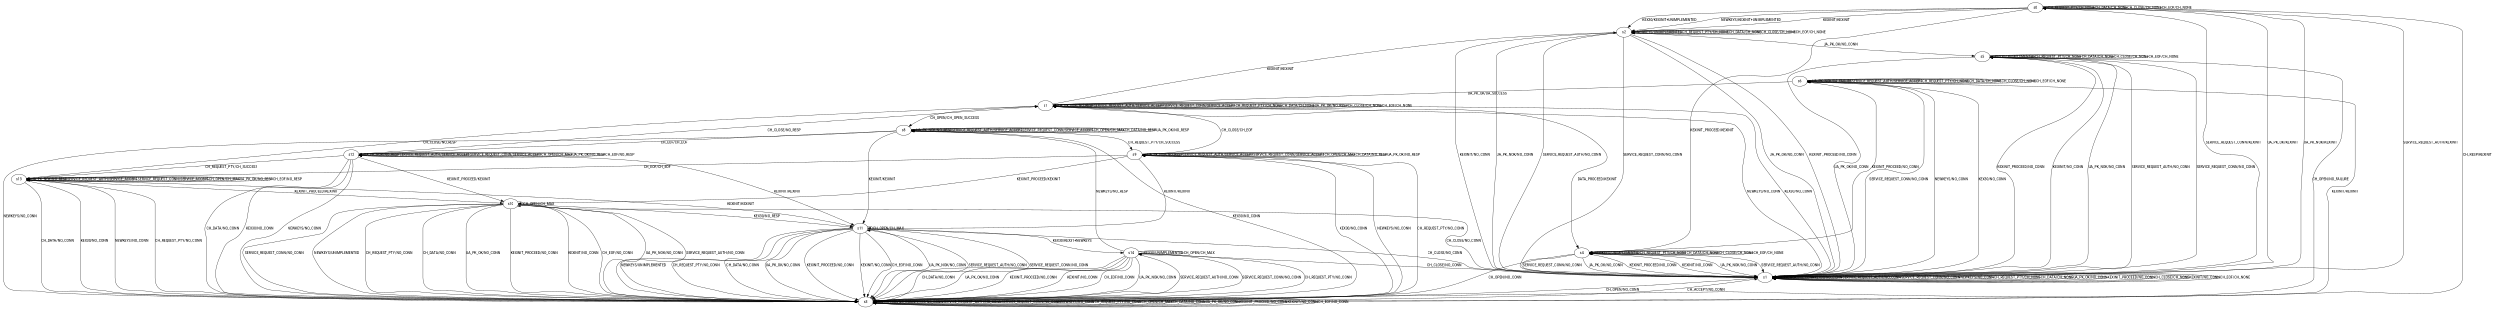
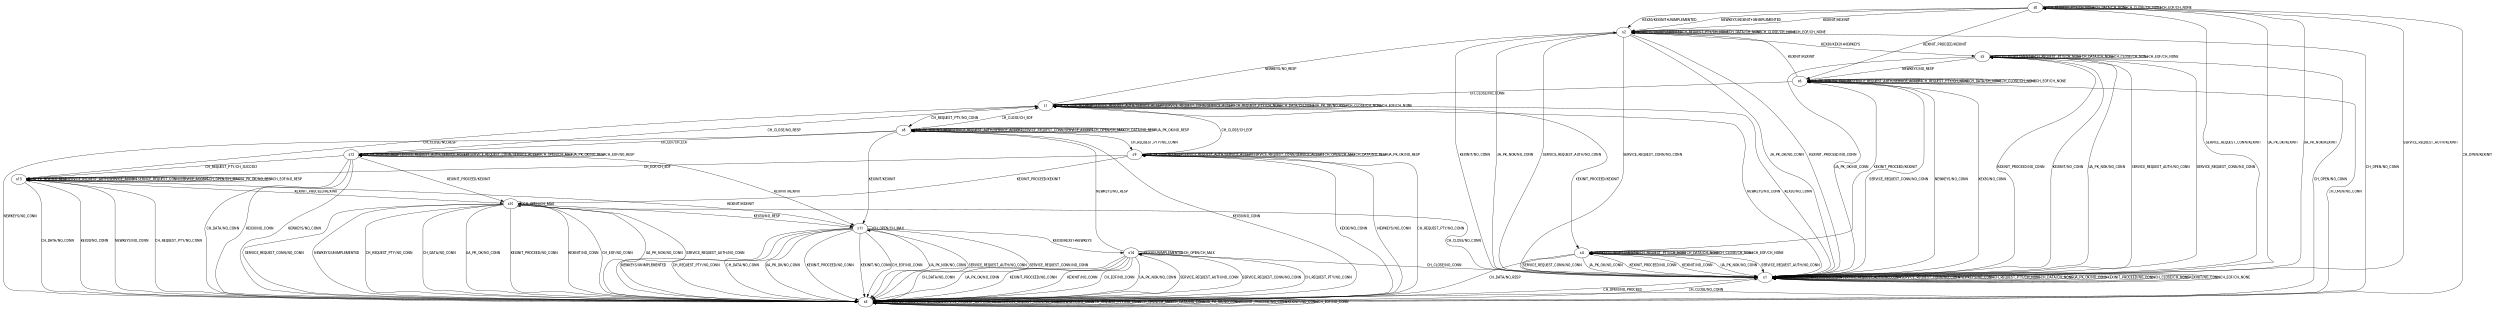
none -> (1768, 43)
(1841, 44) -> (1841, 44)
(1281, 69) -> (1281, 69)
none -> (1892, 69)
(1751, 76) -> (1919, 44)
(1487, 93) -> (1487, 93)
(955, 118) -> (955, 118)
none -> (974, 121)
(1154, 143) -> (1154, 143)
(2477, 155) -> (2477, 155)
(1895, 167) -> (1895, 167)
(1597, 179) -> (1597, 179)
(2331, 179) -> (2331, 179)
(2345, 192) -> (2345, 192)
(1050, 227) -> none
none -> (2366, 241)
(1312, 249) -> none
(1505, 277) -> (1505, 277)
(1623, 290) -> (1623, 290)
(1706, 290) -> (1706, 290)
